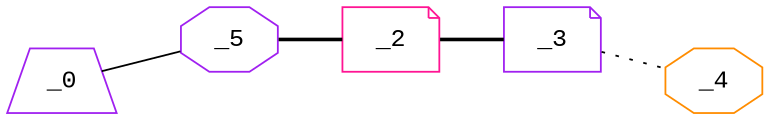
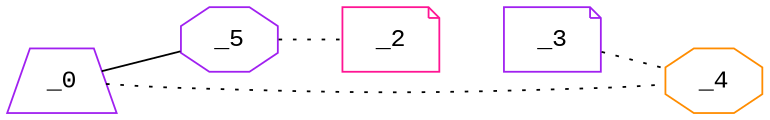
(310, 39) -> (310, 39)
(472, 39) -> none
none -> (386, 92)
